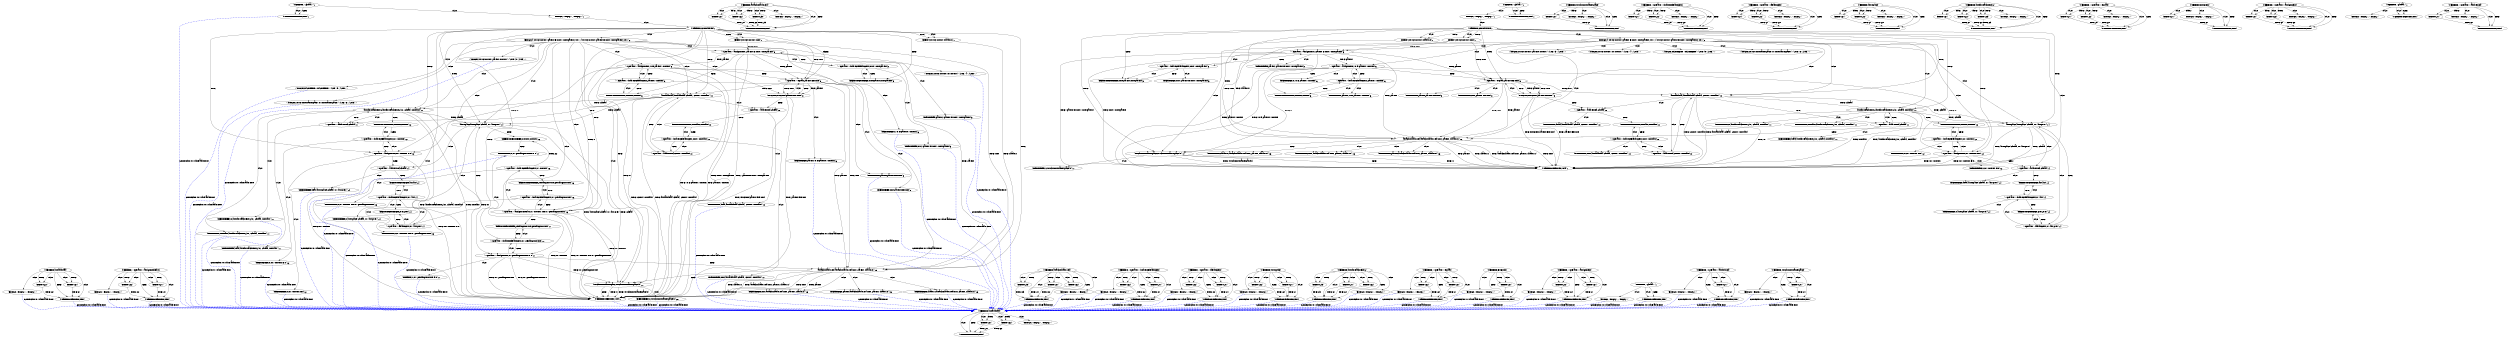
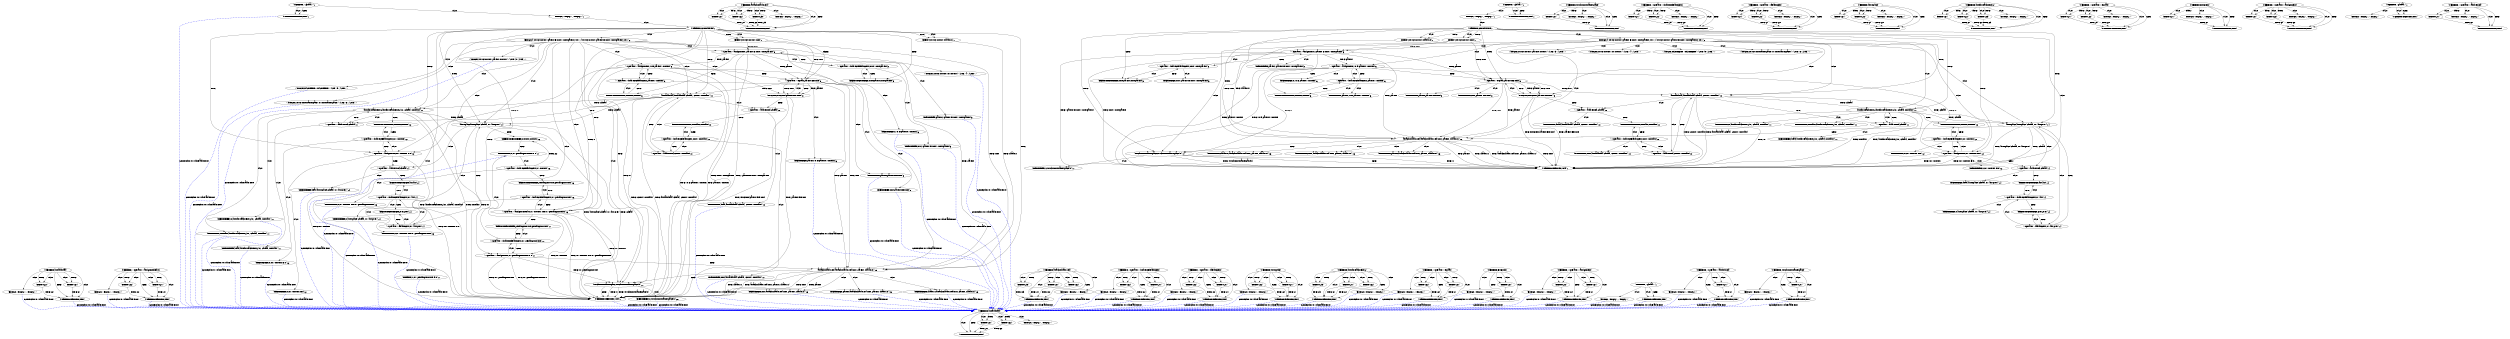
(506, 192) -> (522, 160)
(462, 265) -> none
